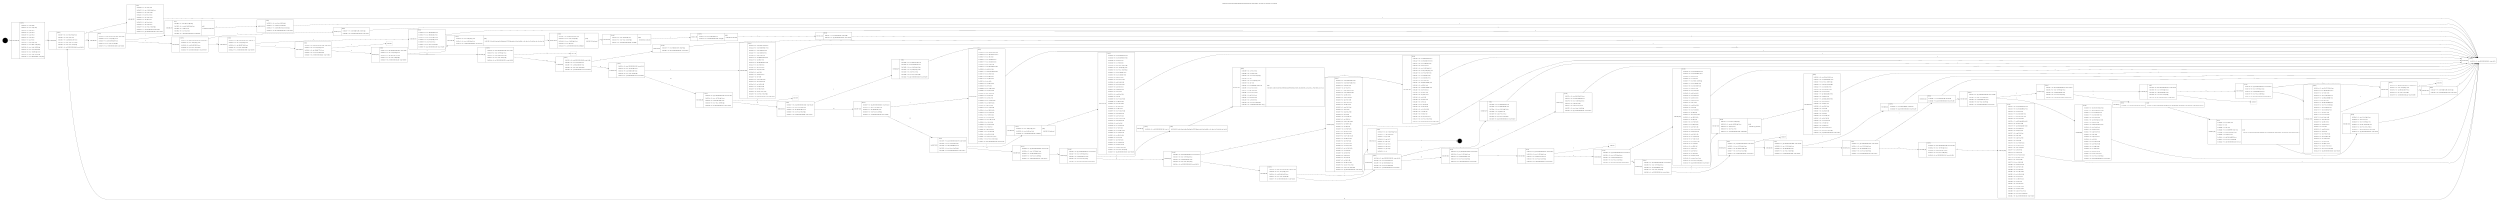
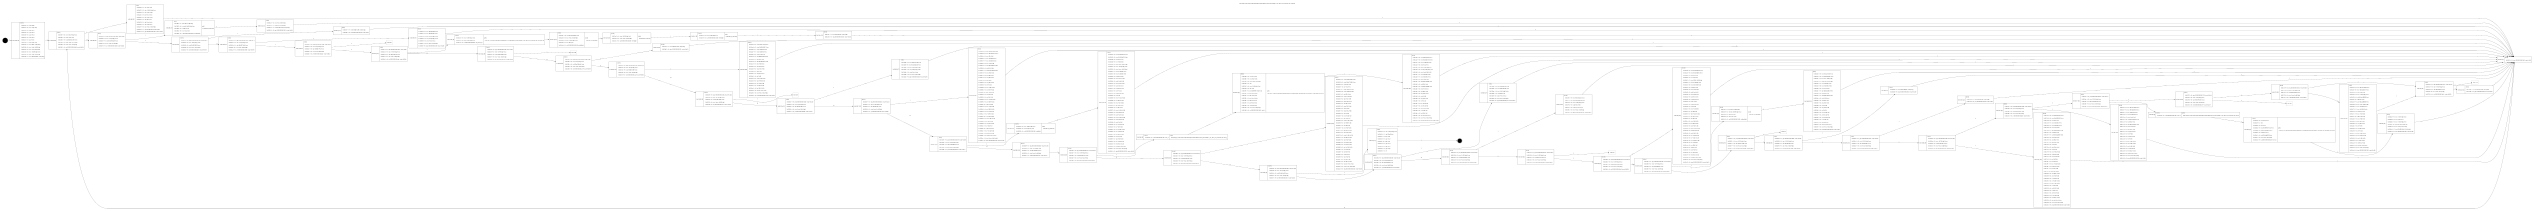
(1957, 99) -> (1975, 127)
